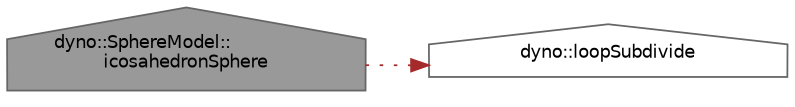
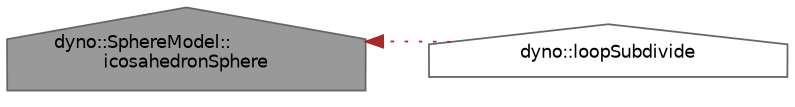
(388, 65) -> (417, 42)
